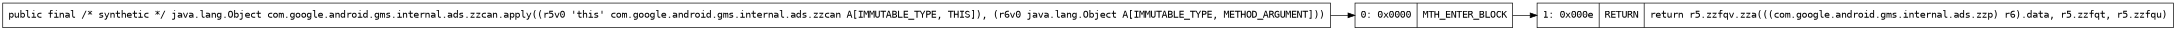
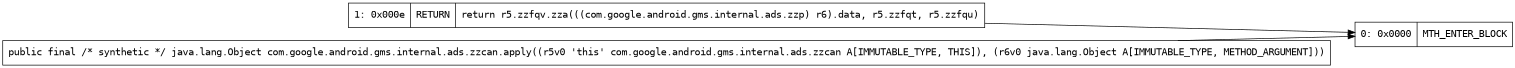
(1521, 15) -> (1166, 28)
